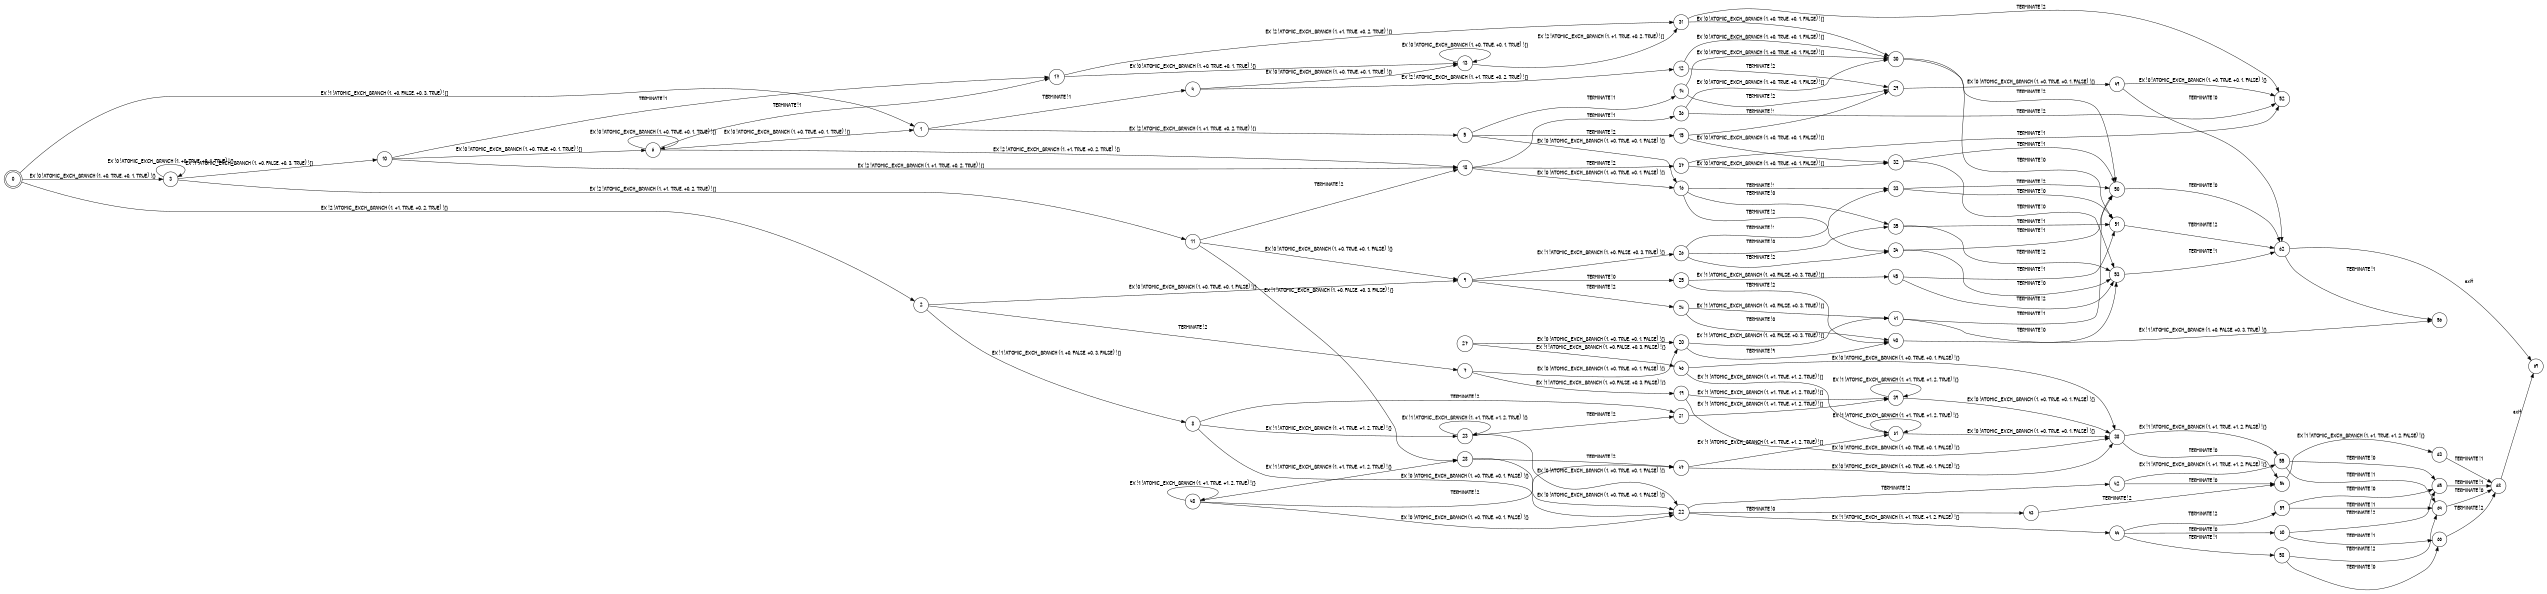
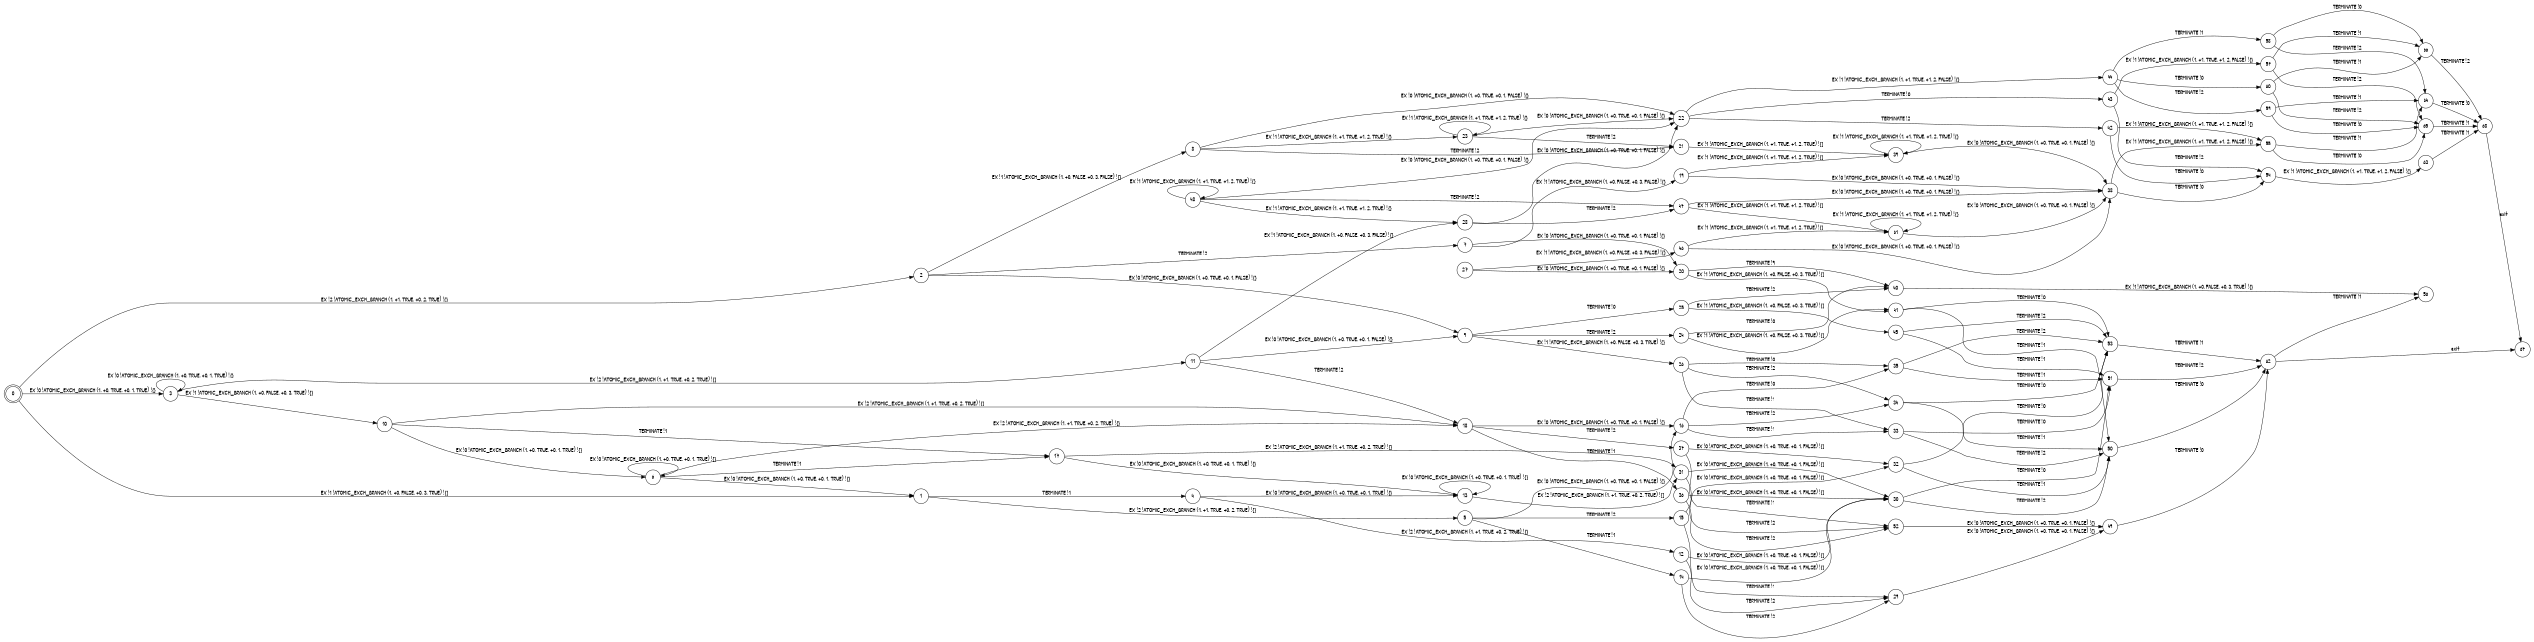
none -> (2268, 64)
(2198, 85) -> (2001, 527)
(2536, 366) -> (2523, 349)
